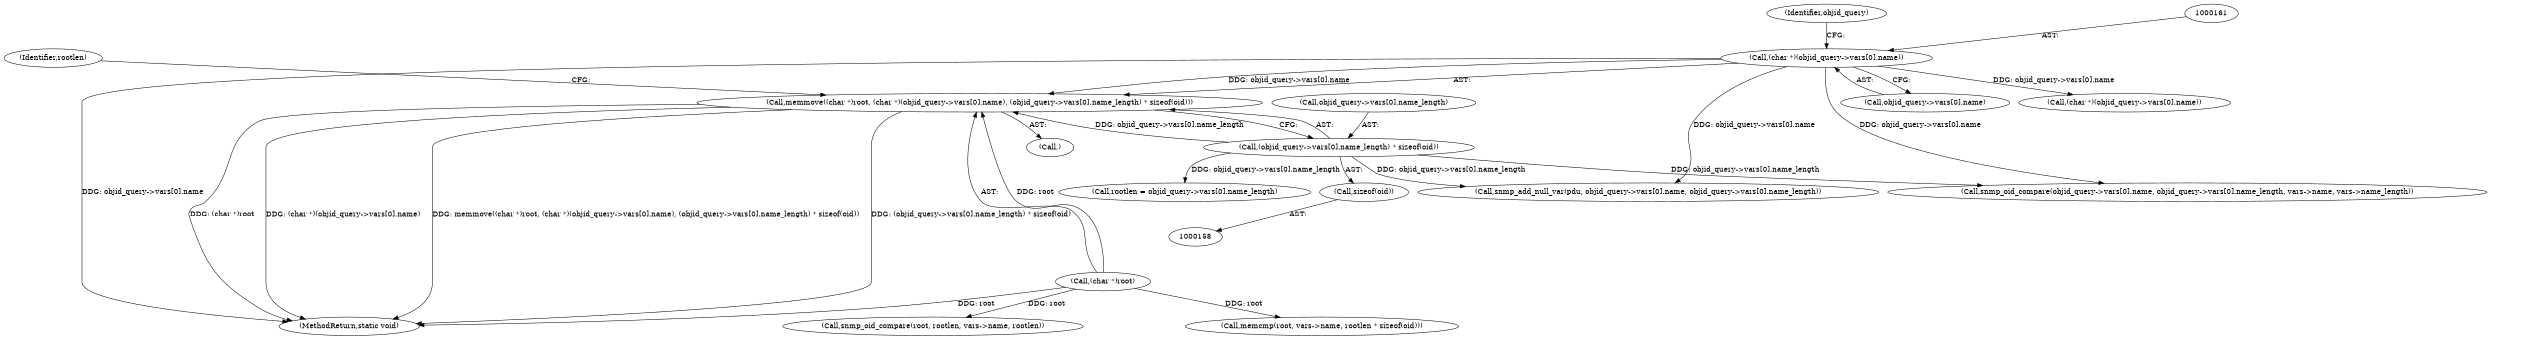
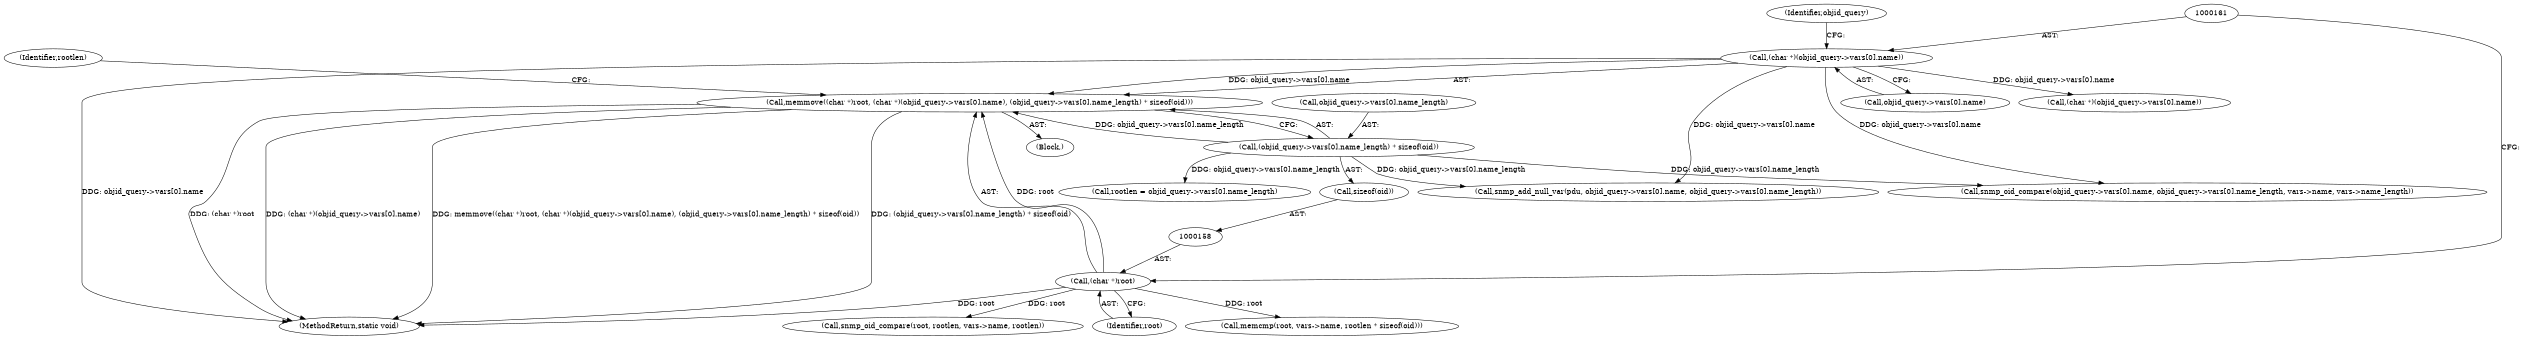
(1050, 147) -> (1050, 147)
none -> (1153, 258)
none -> (2055, 268)
none -> (1134, 326)
